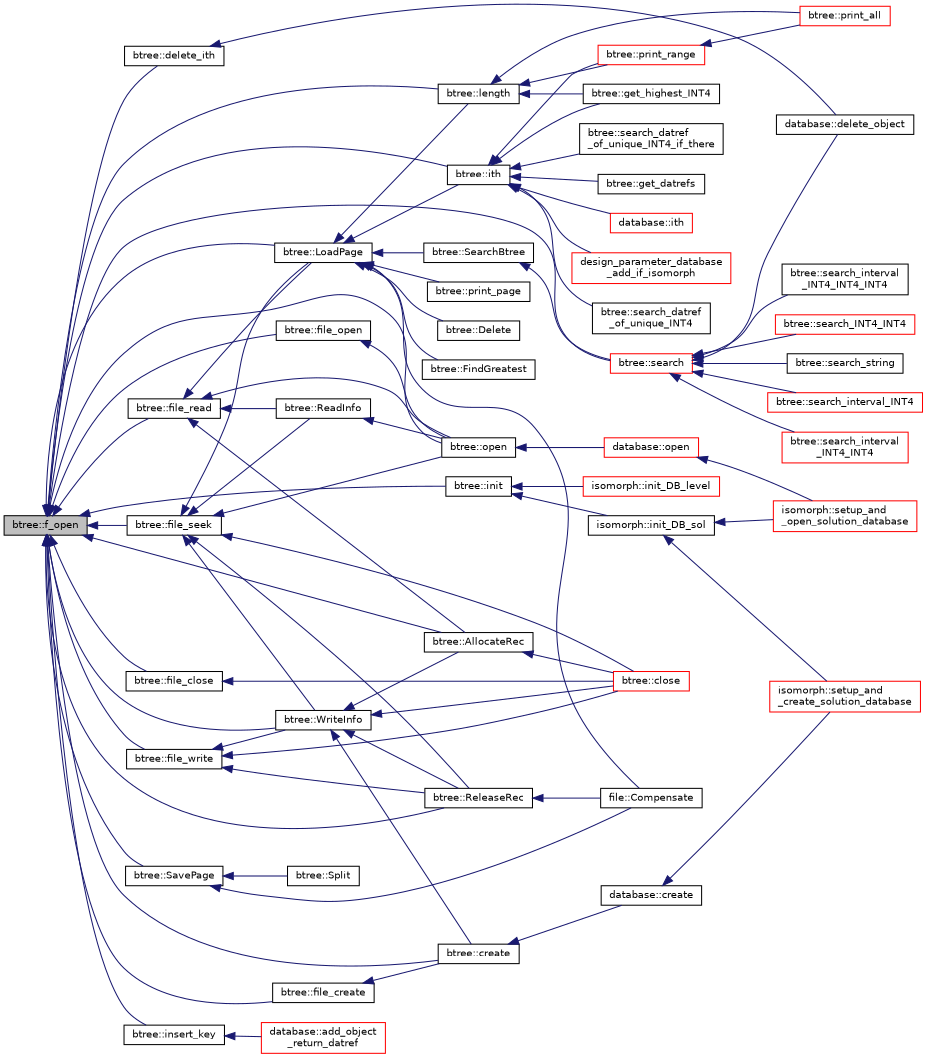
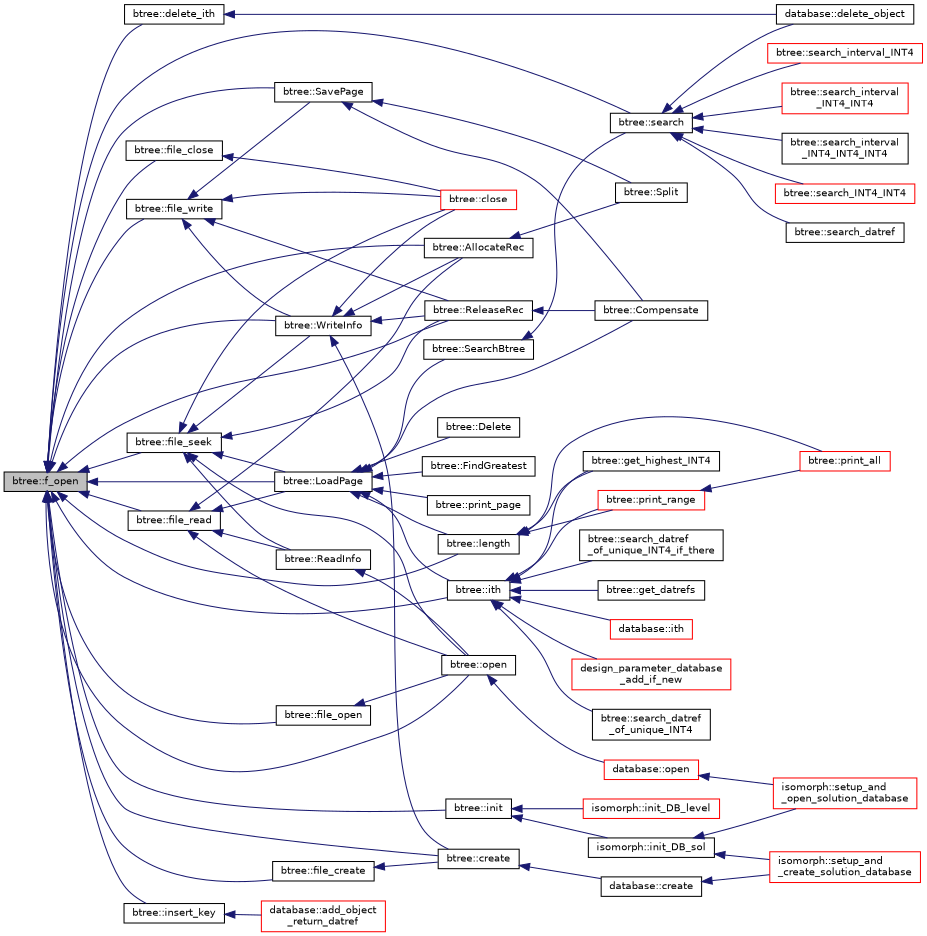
none -> (253, 147)
(651, 268) -> (651, 674)
(651, 363) -> (651, 123)
(845, 363) -> (845, 233)
(573, 664) -> (565, 220)
(651, 798) -> (651, 311)
